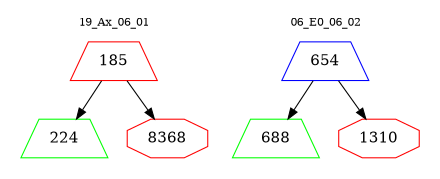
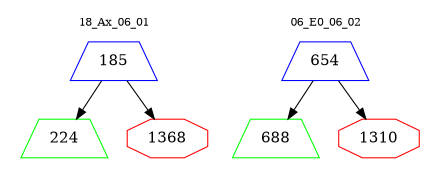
(114, 23) -> (114, 23)
(114, 61) -> (114, 61)
(167, 138) -> (167, 138)
